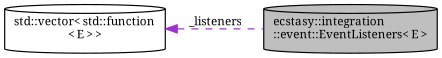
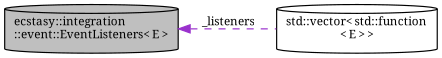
(220, 29) -> (233, 29)
